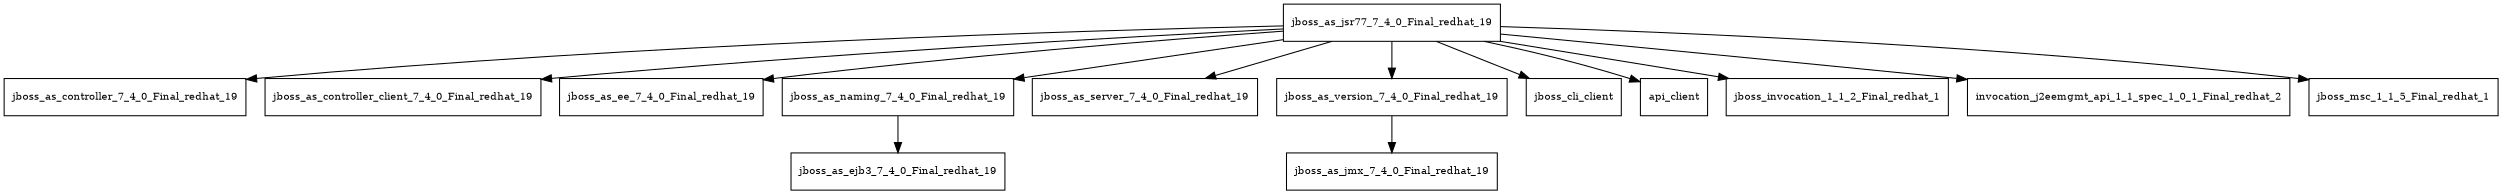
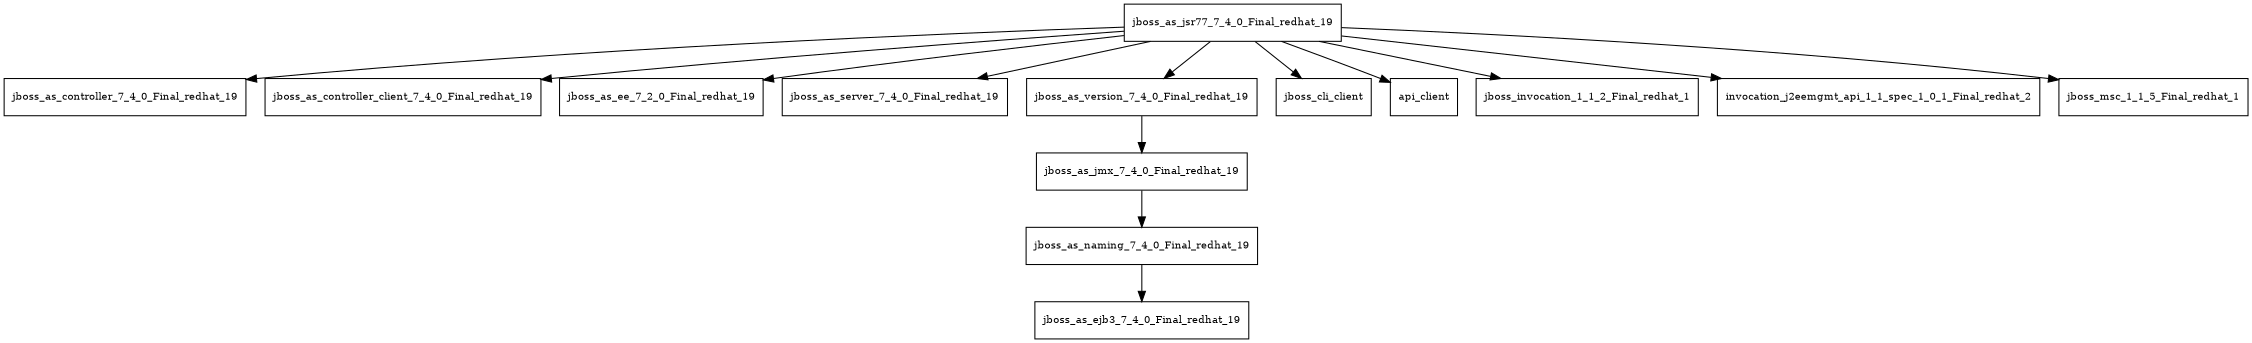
(1154, 59) -> (1142, 204)
(661, 97) -> (661, 97)
